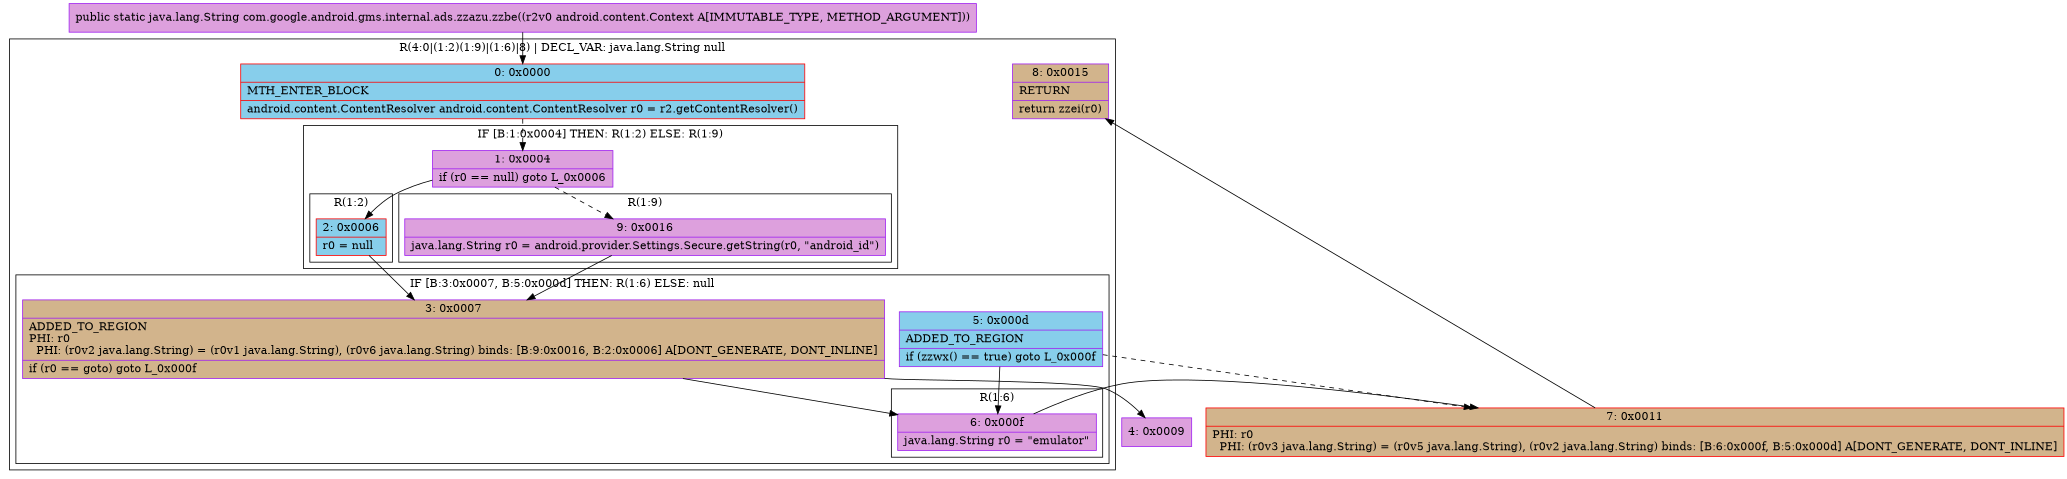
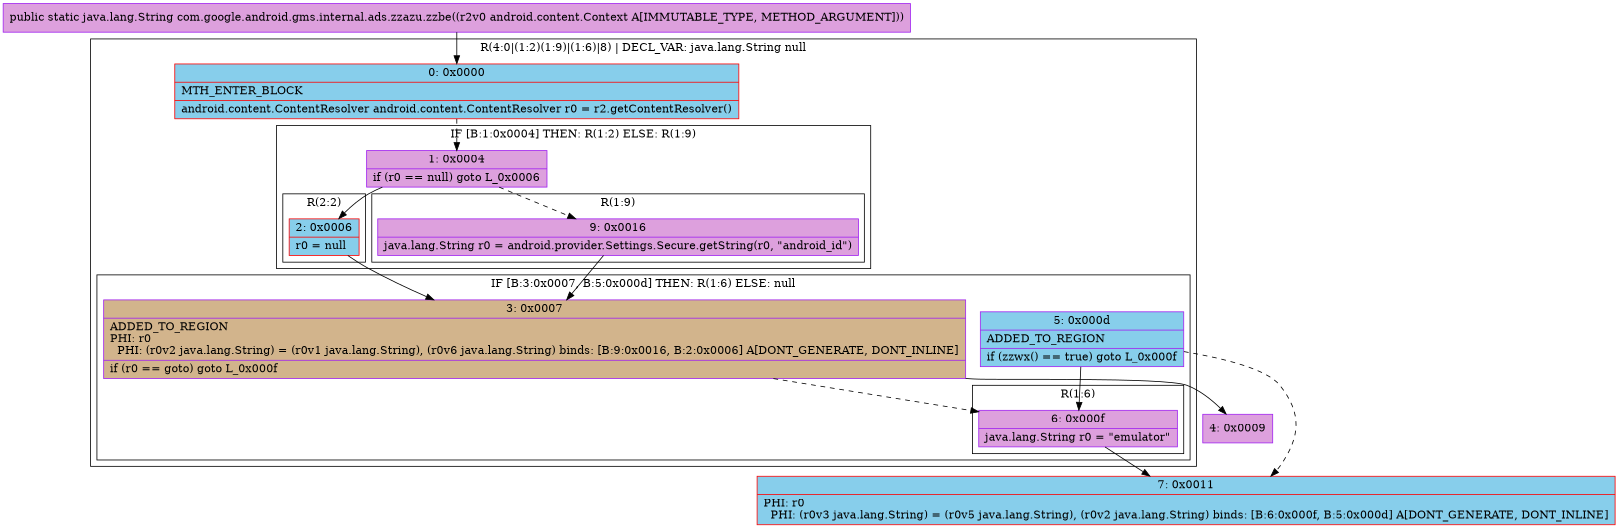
(1061, 91) -> none
(351, 203) -> (324, 203)
(786, 396) -> (872, 395)
(1635, 432) -> (1186, 501)
